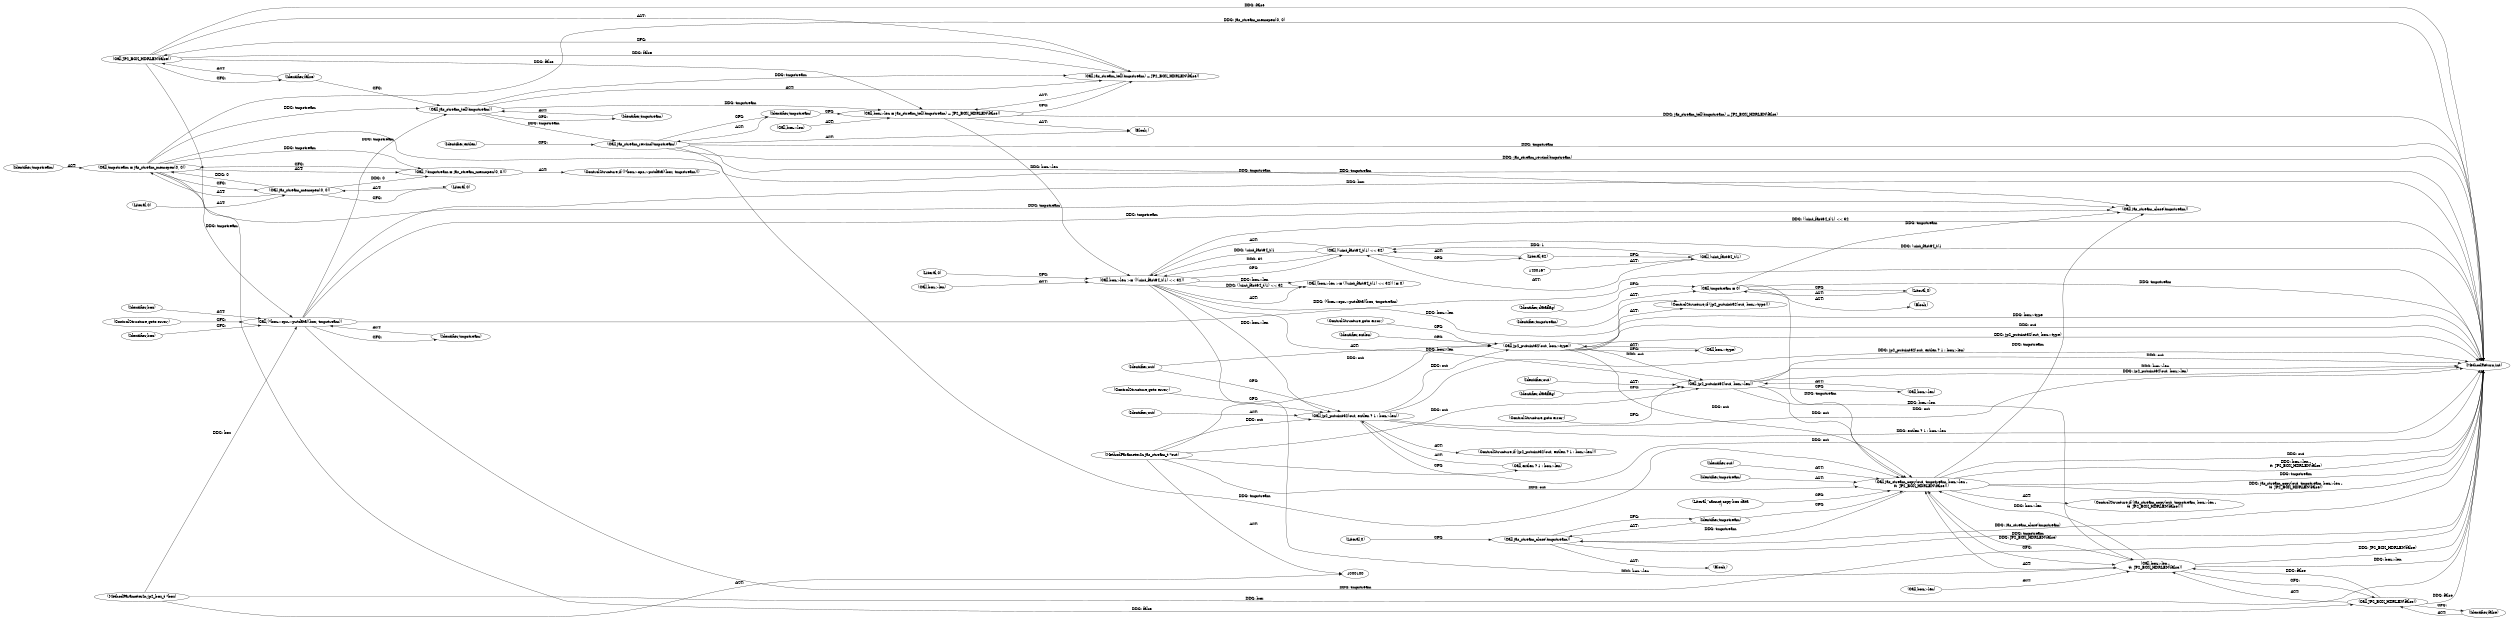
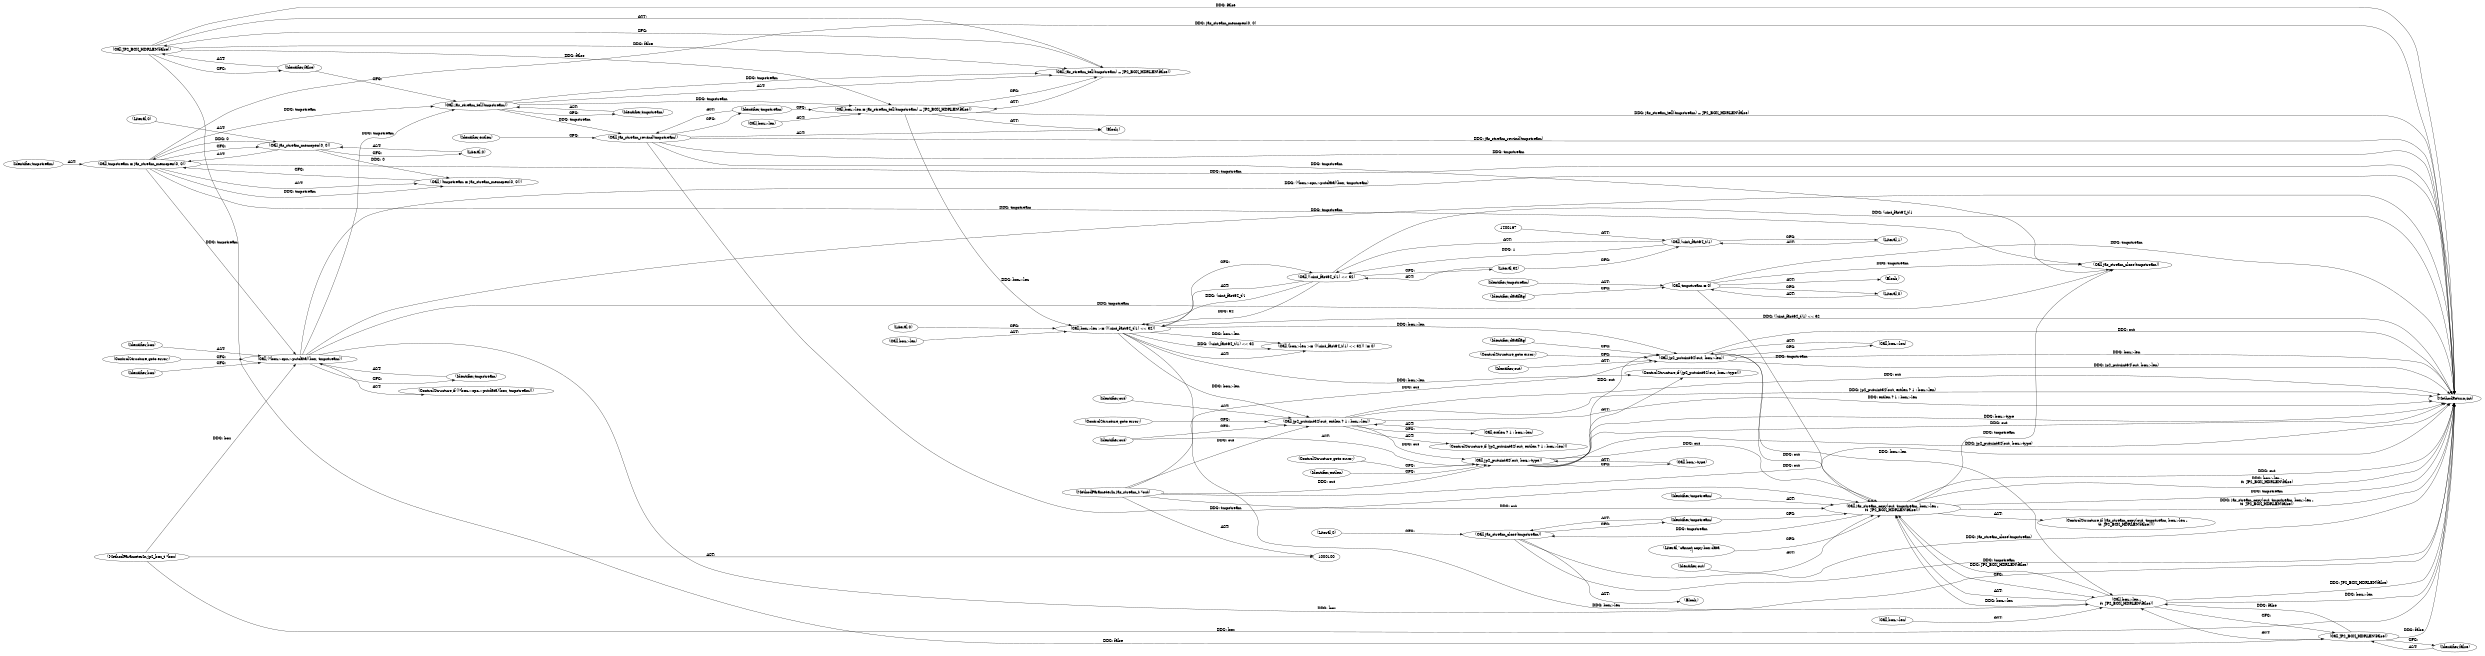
(542, 172) -> (366, 391)
none -> (1892, 240)
